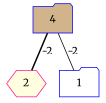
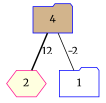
(47, 52) -> (47, 52)
